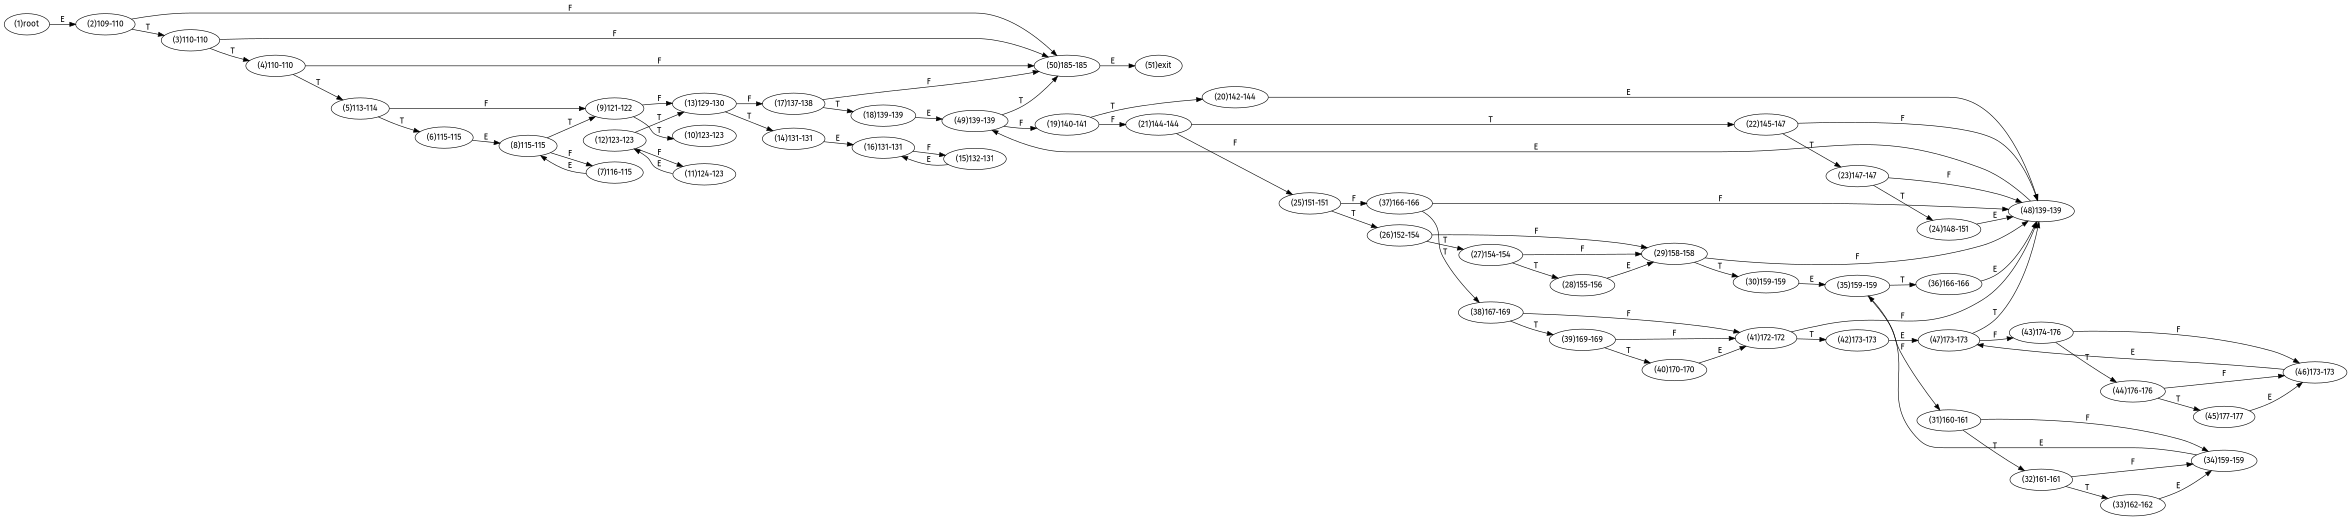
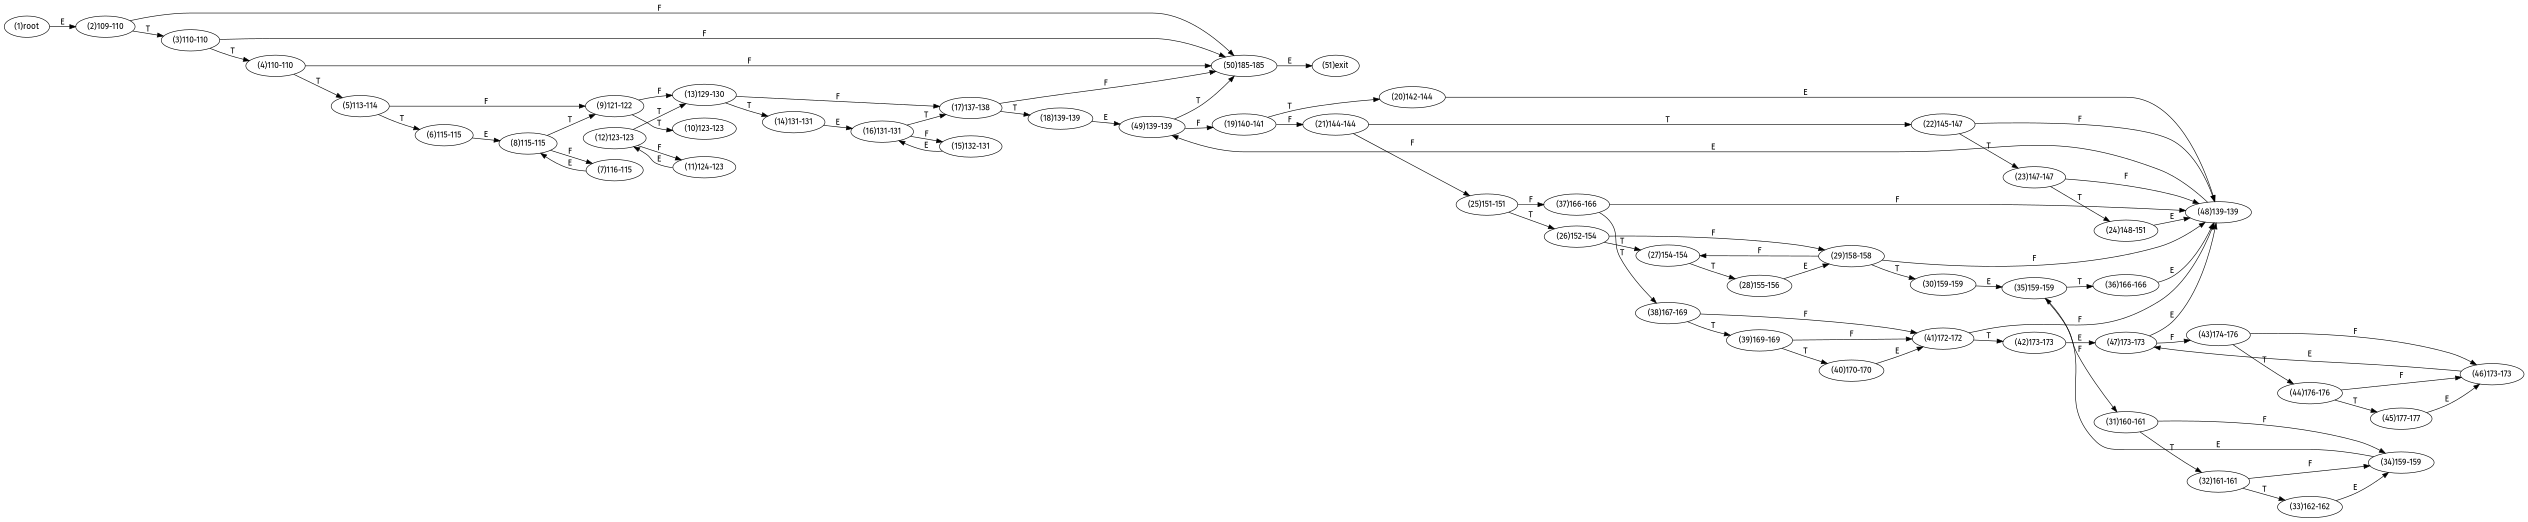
none -> (924, 121)
(1579, 254) -> (1762, 256)
(1995, 313) -> (2172, 315)
